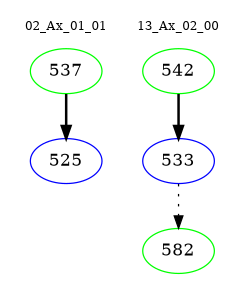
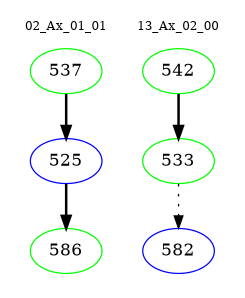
(179, 161) -> (179, 161)
none -> (66, 251)
(179, 251) -> (179, 251)
